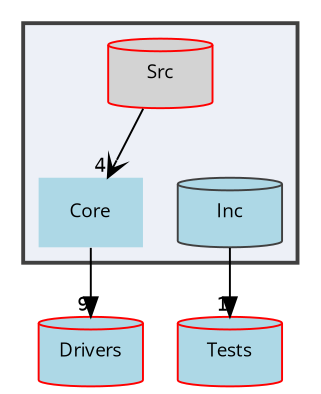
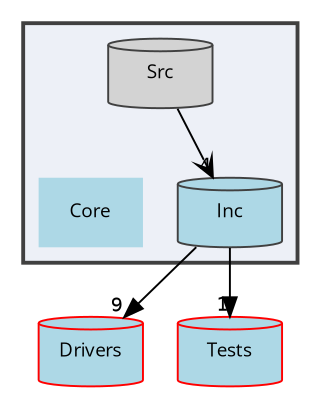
(160, 73) -> (160, 73)
(130, 134) -> (191, 134)
(91, 275) -> (167, 275)
